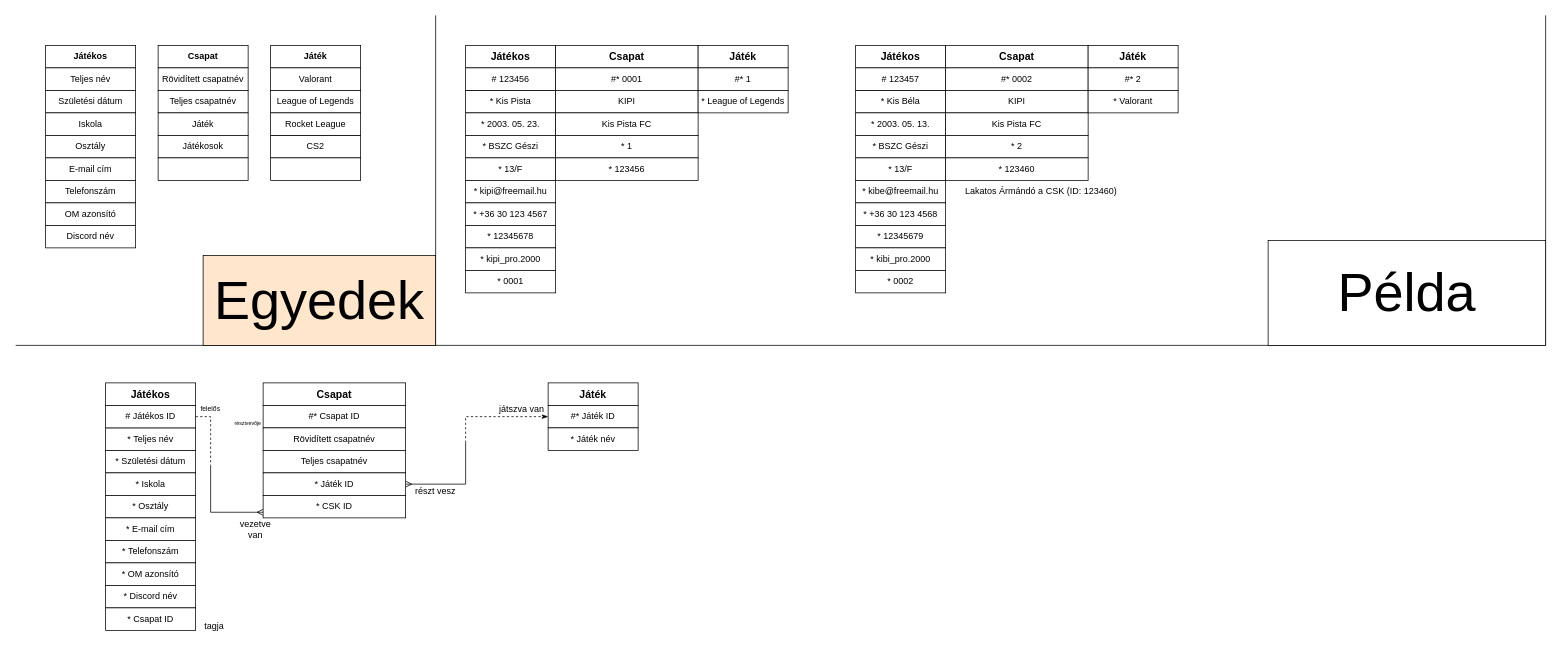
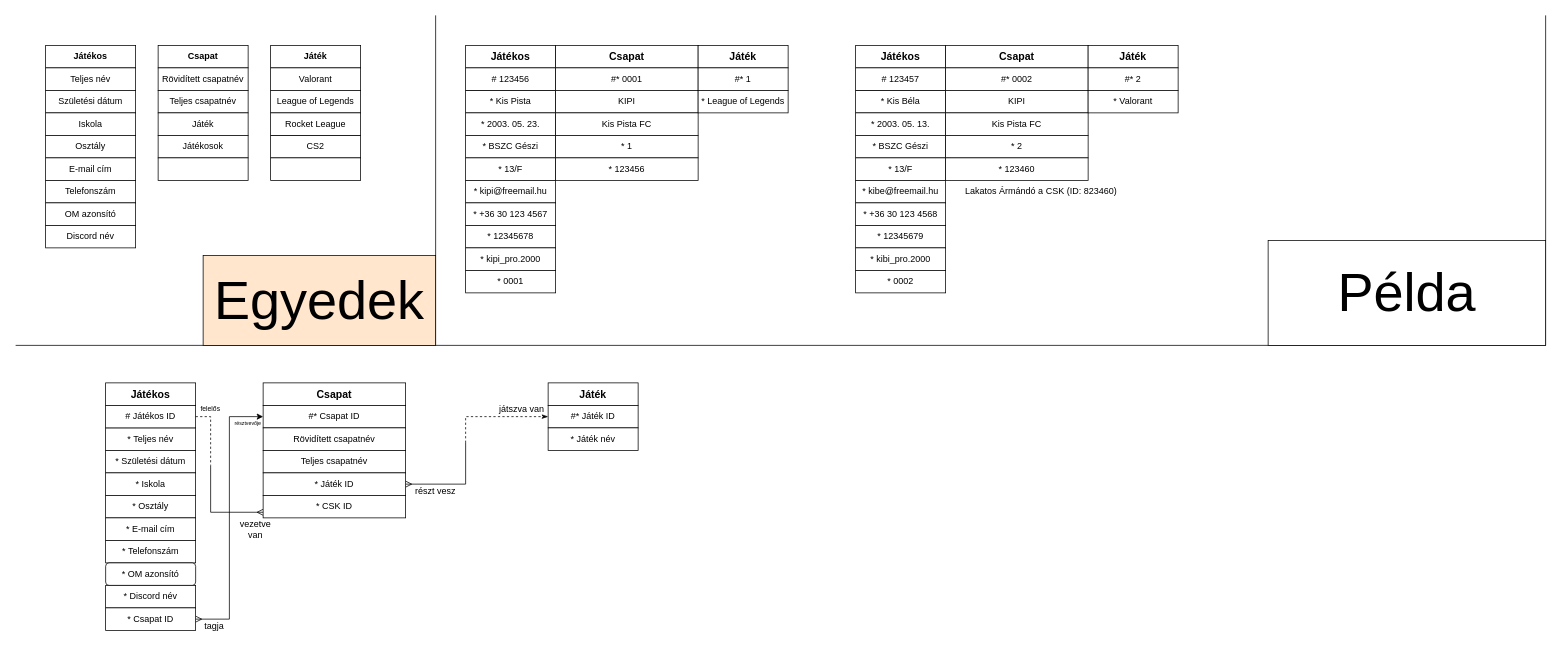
(1041, 192) -> (1041, 192)
none -> (229, 505)
(150, 574) -> (150, 574)
